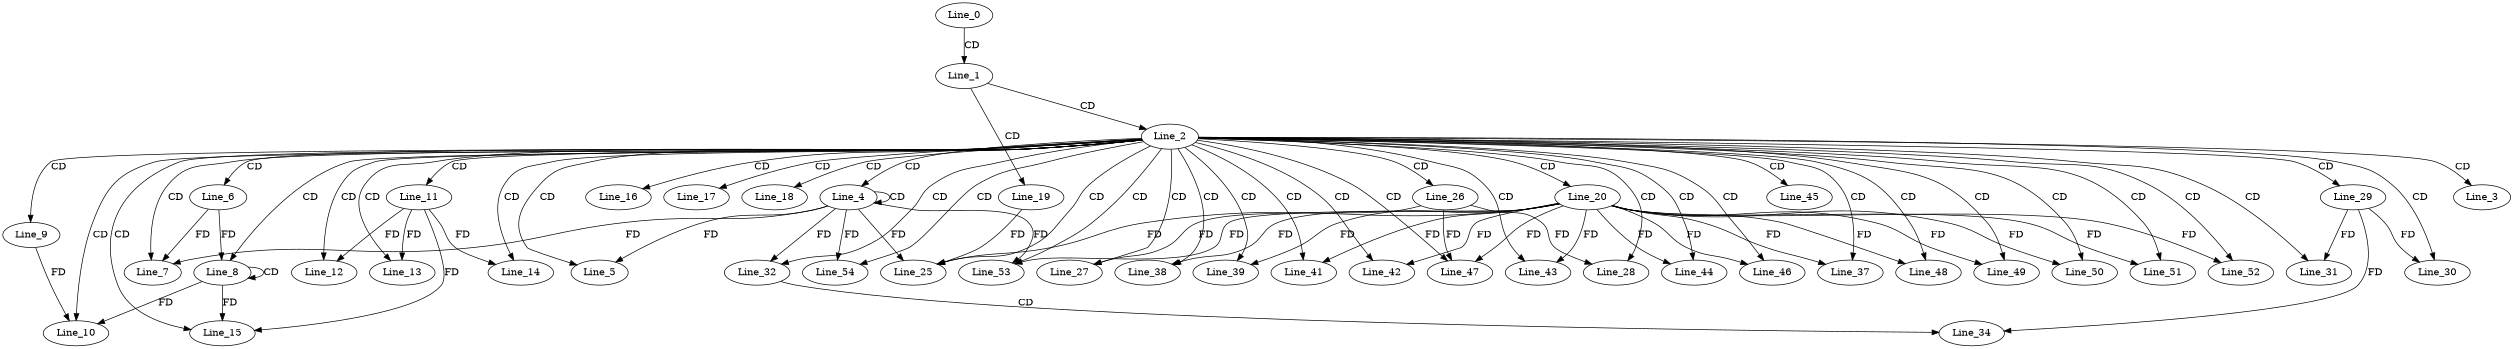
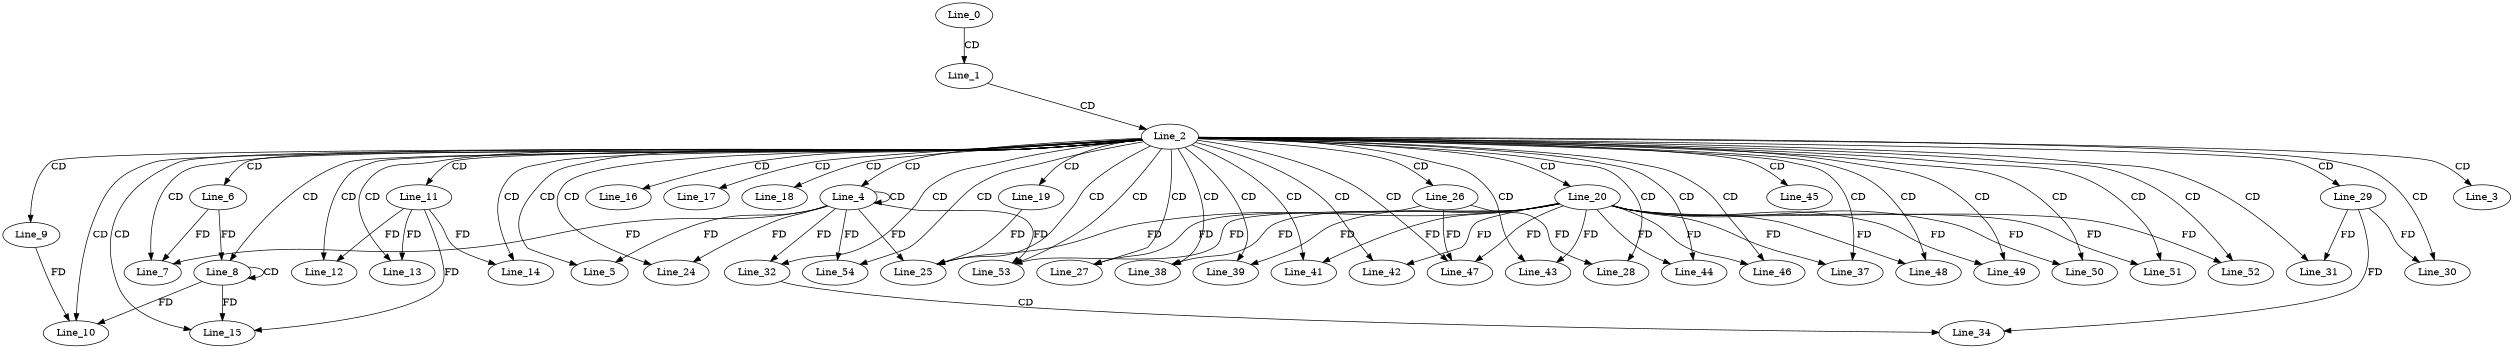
(996, 134) -> (1089, 151)
none -> (676, 273)
